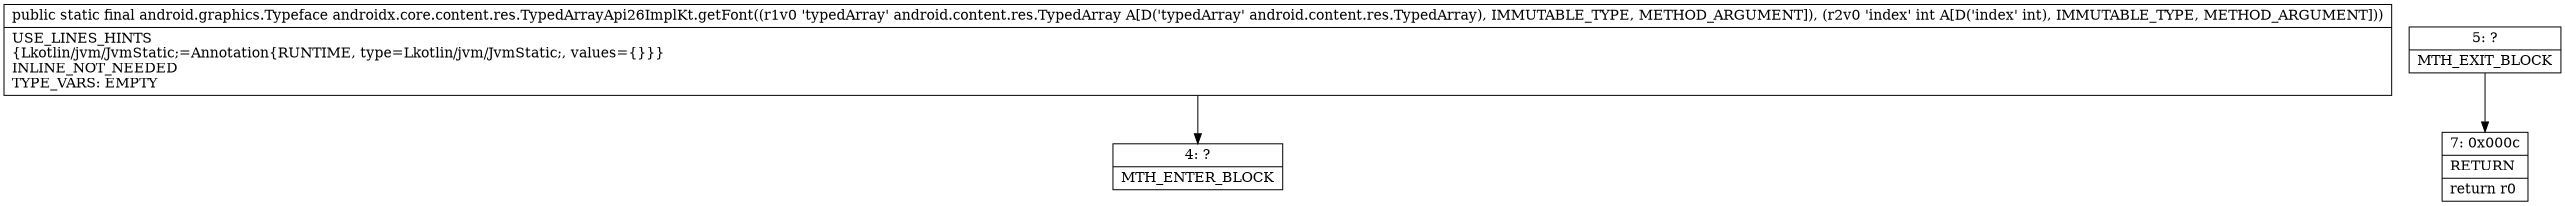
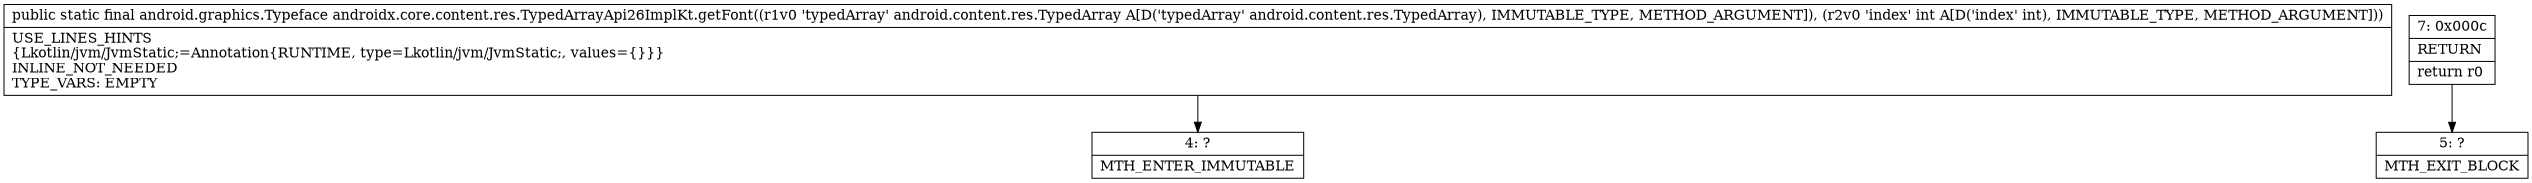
(2485, 97) -> (2452, 103)
(1198, 178) -> (1198, 166)
